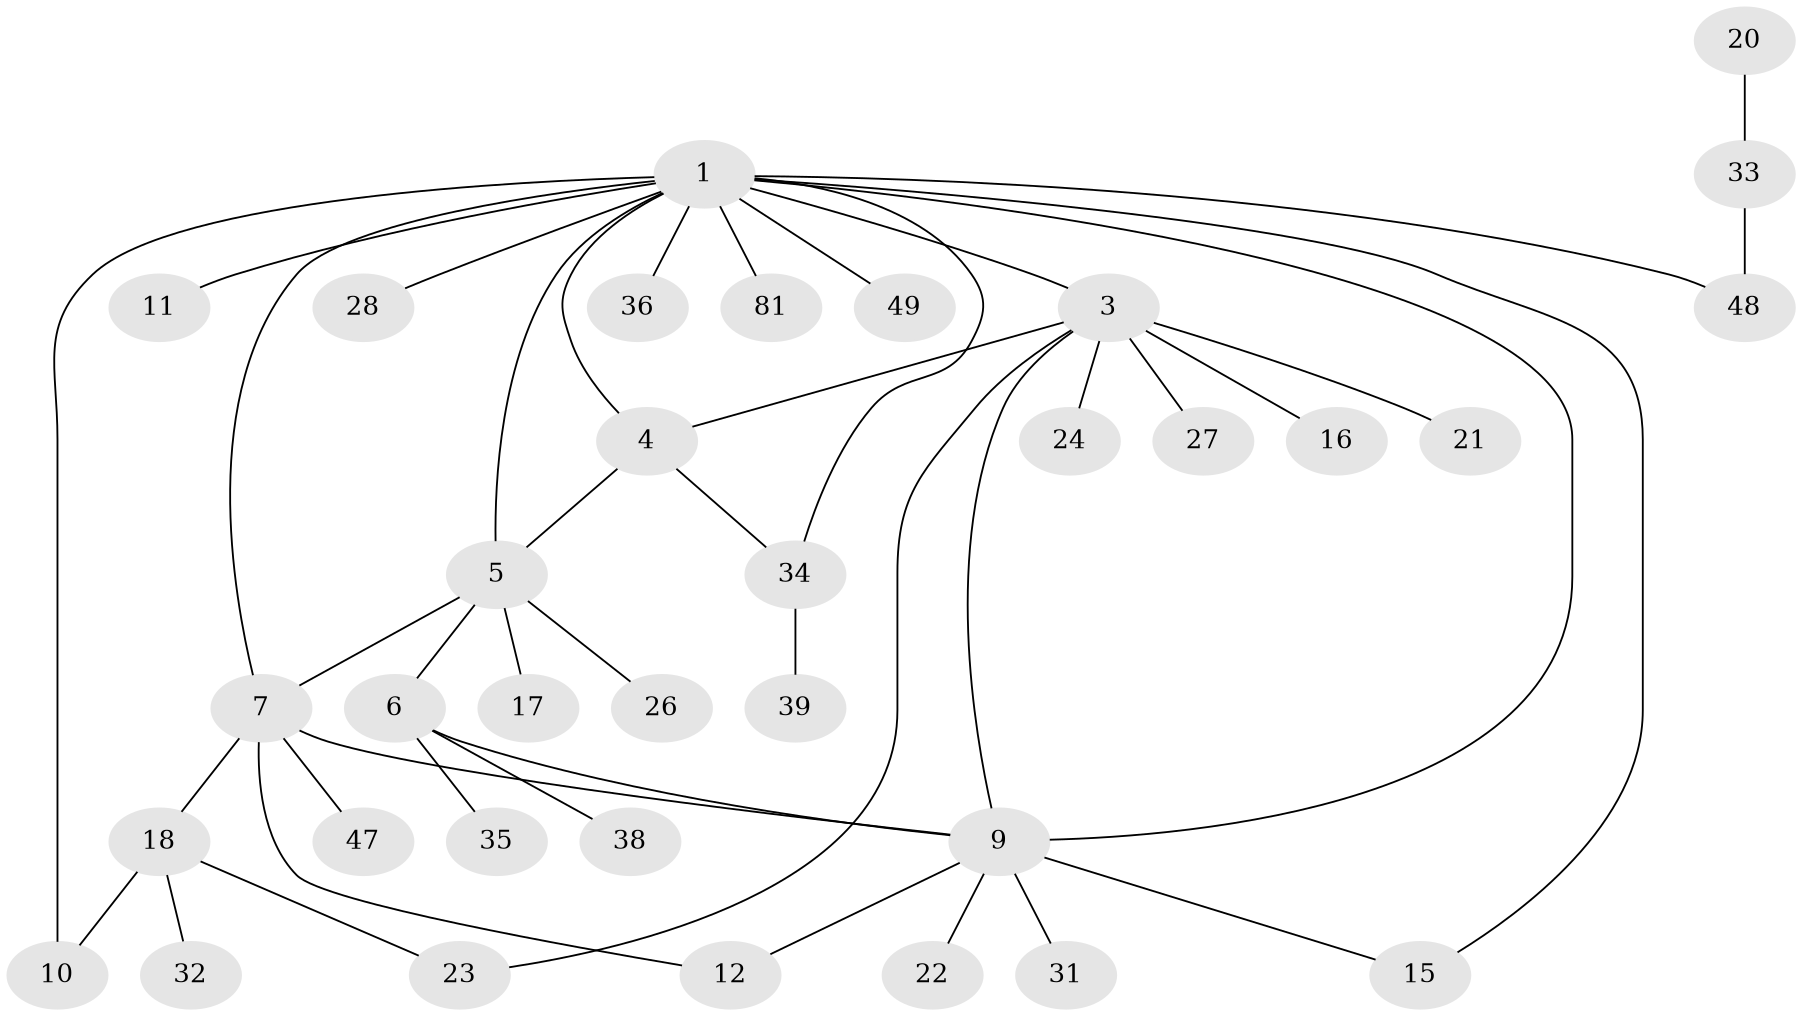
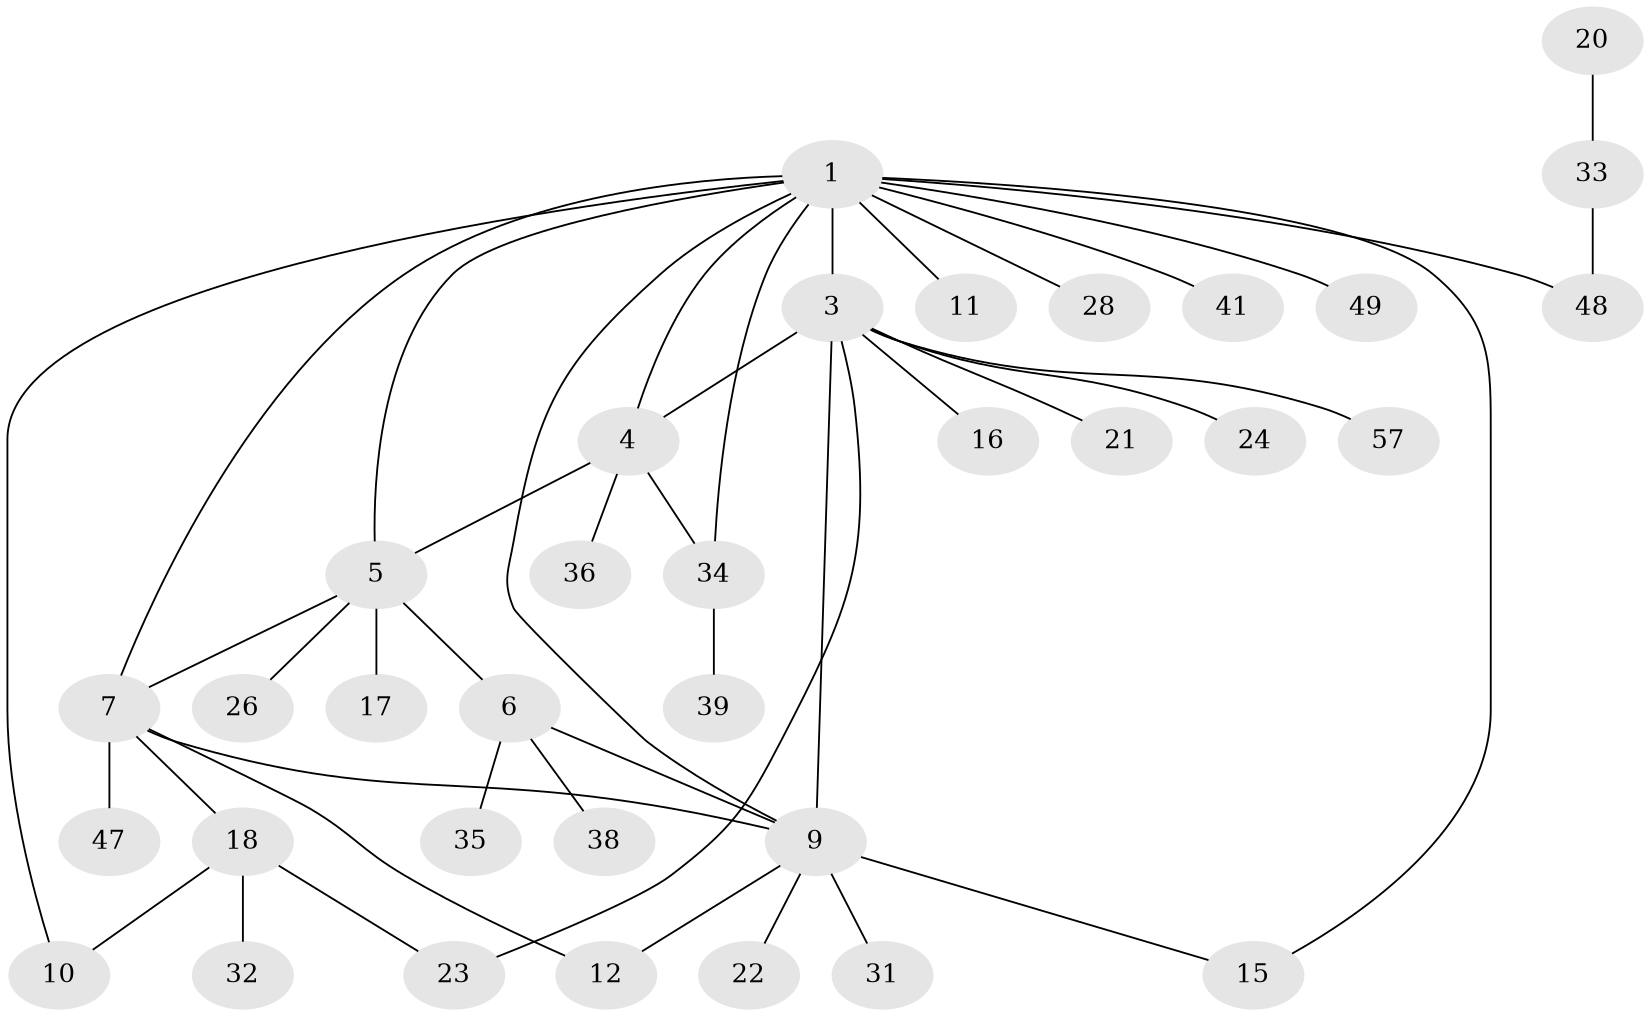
(671, 241) -> (605, 508)
(771, 308) -> (1233, 308)
(1203, 441) -> (1389, 441)
